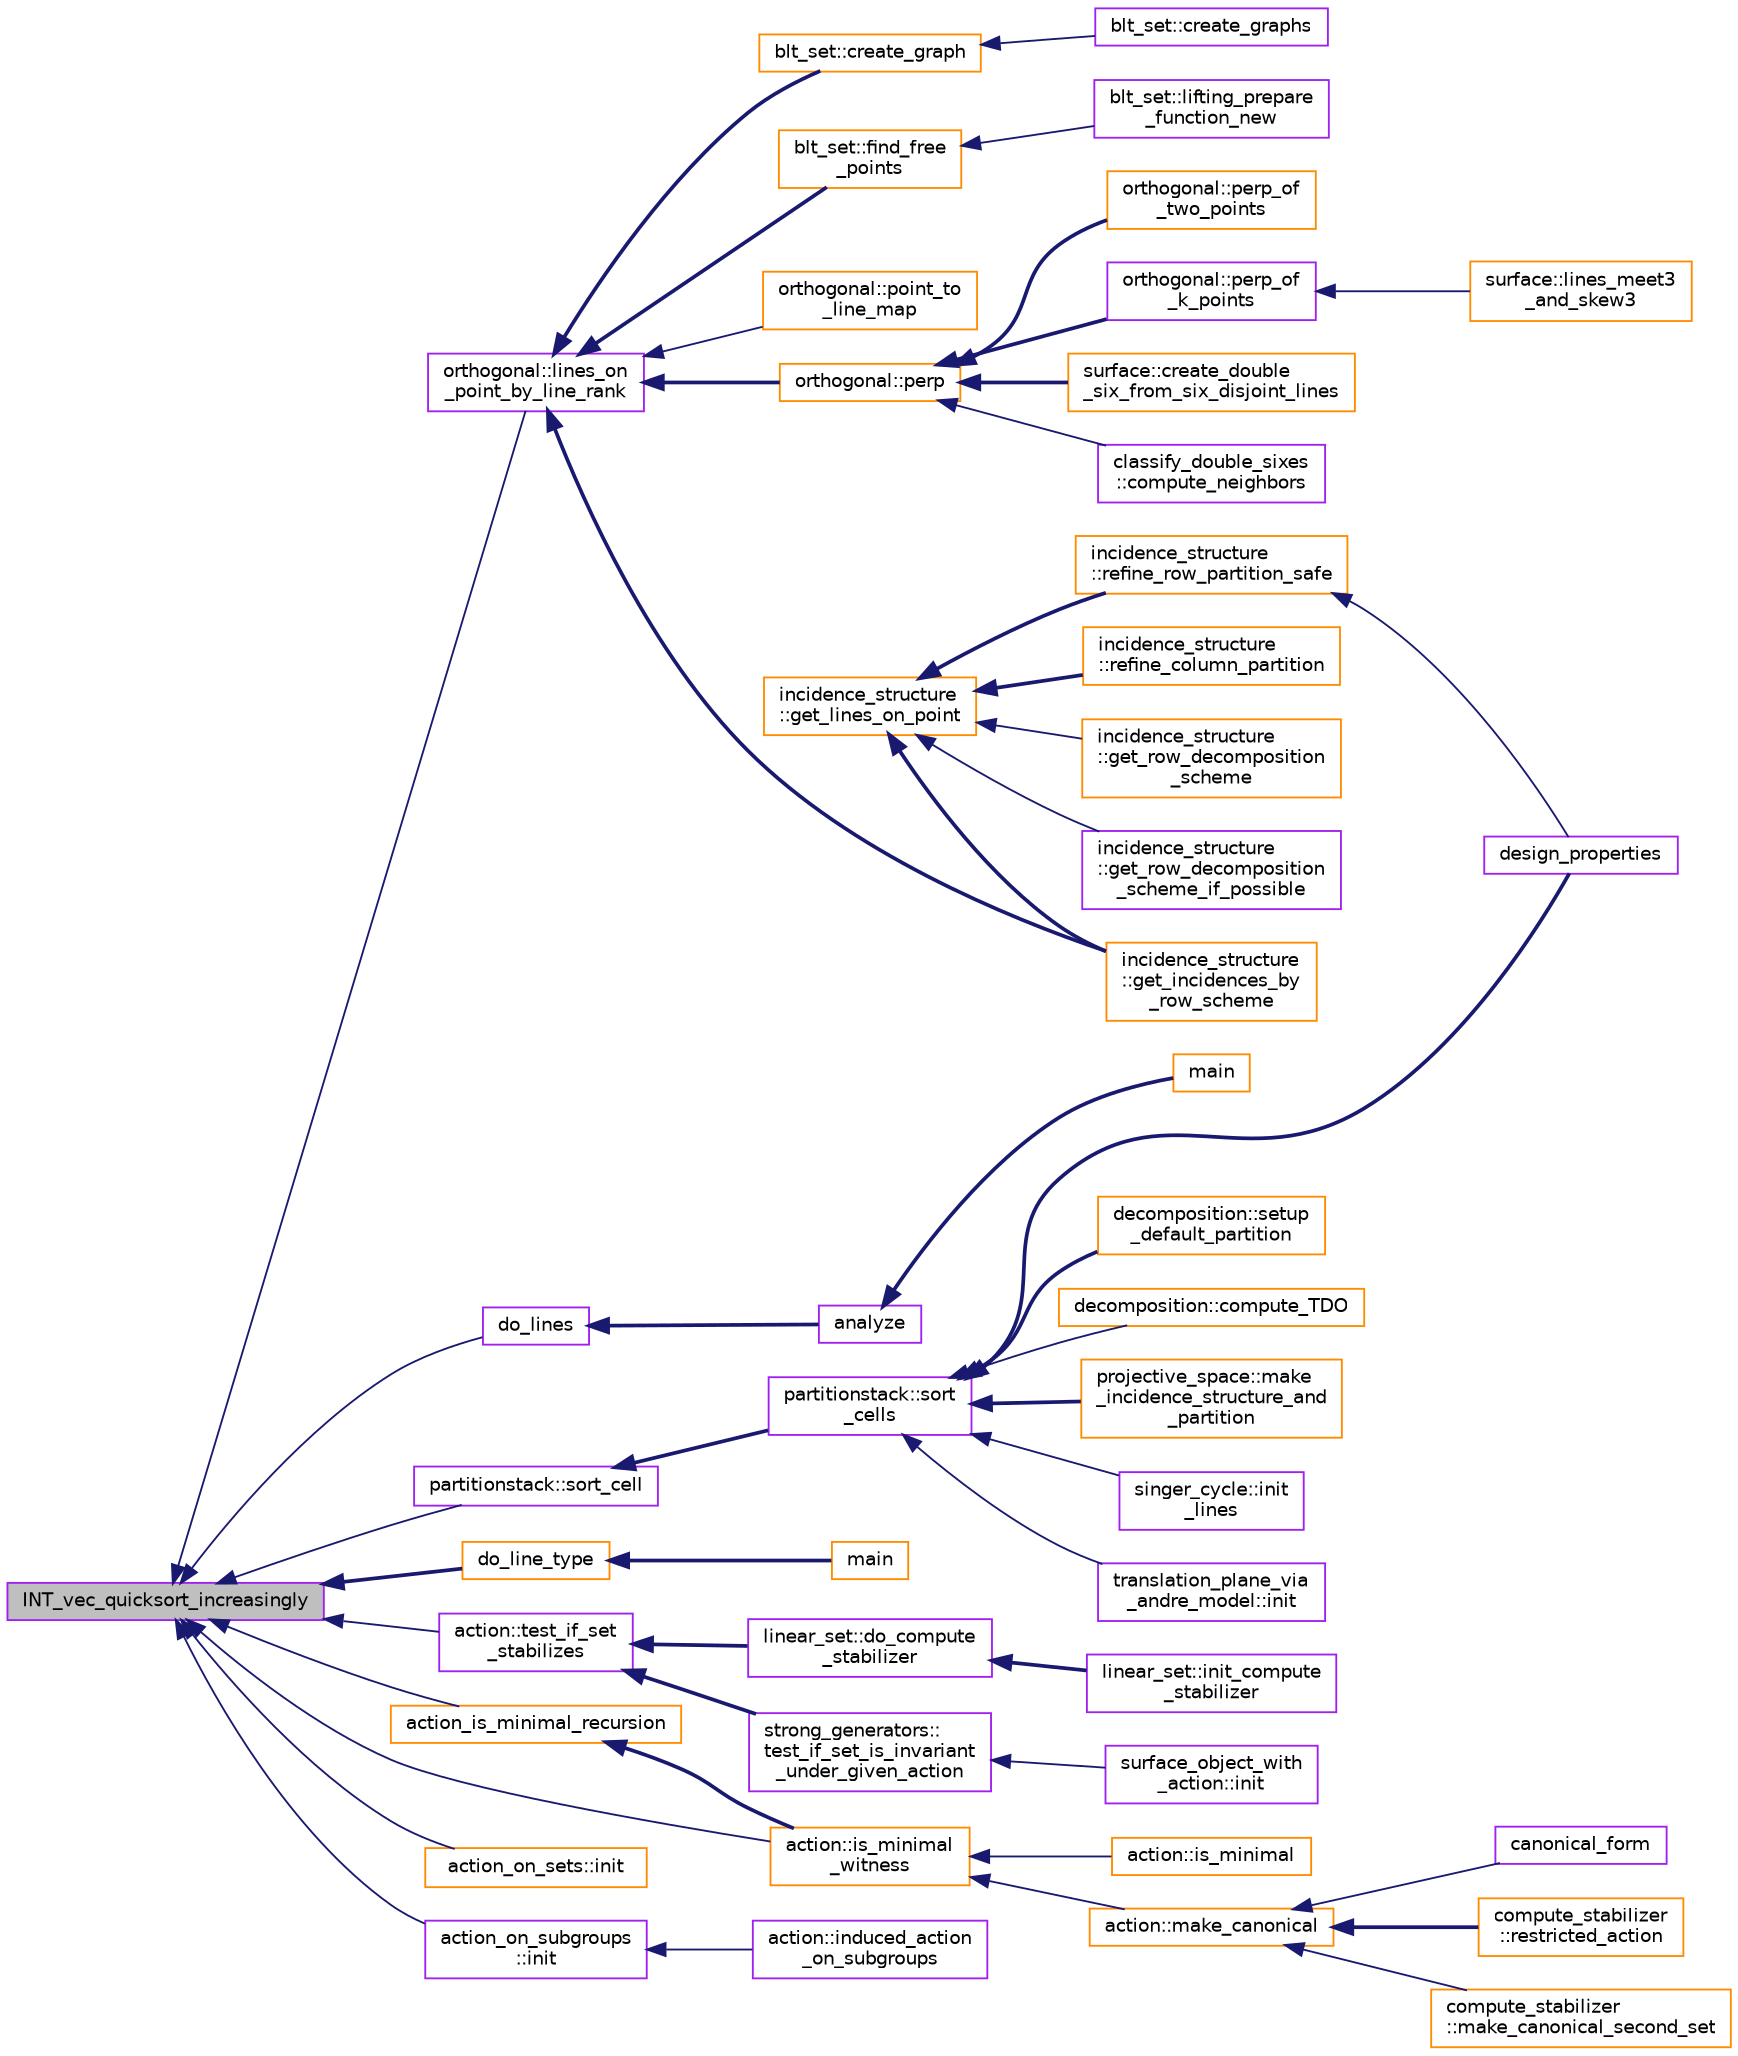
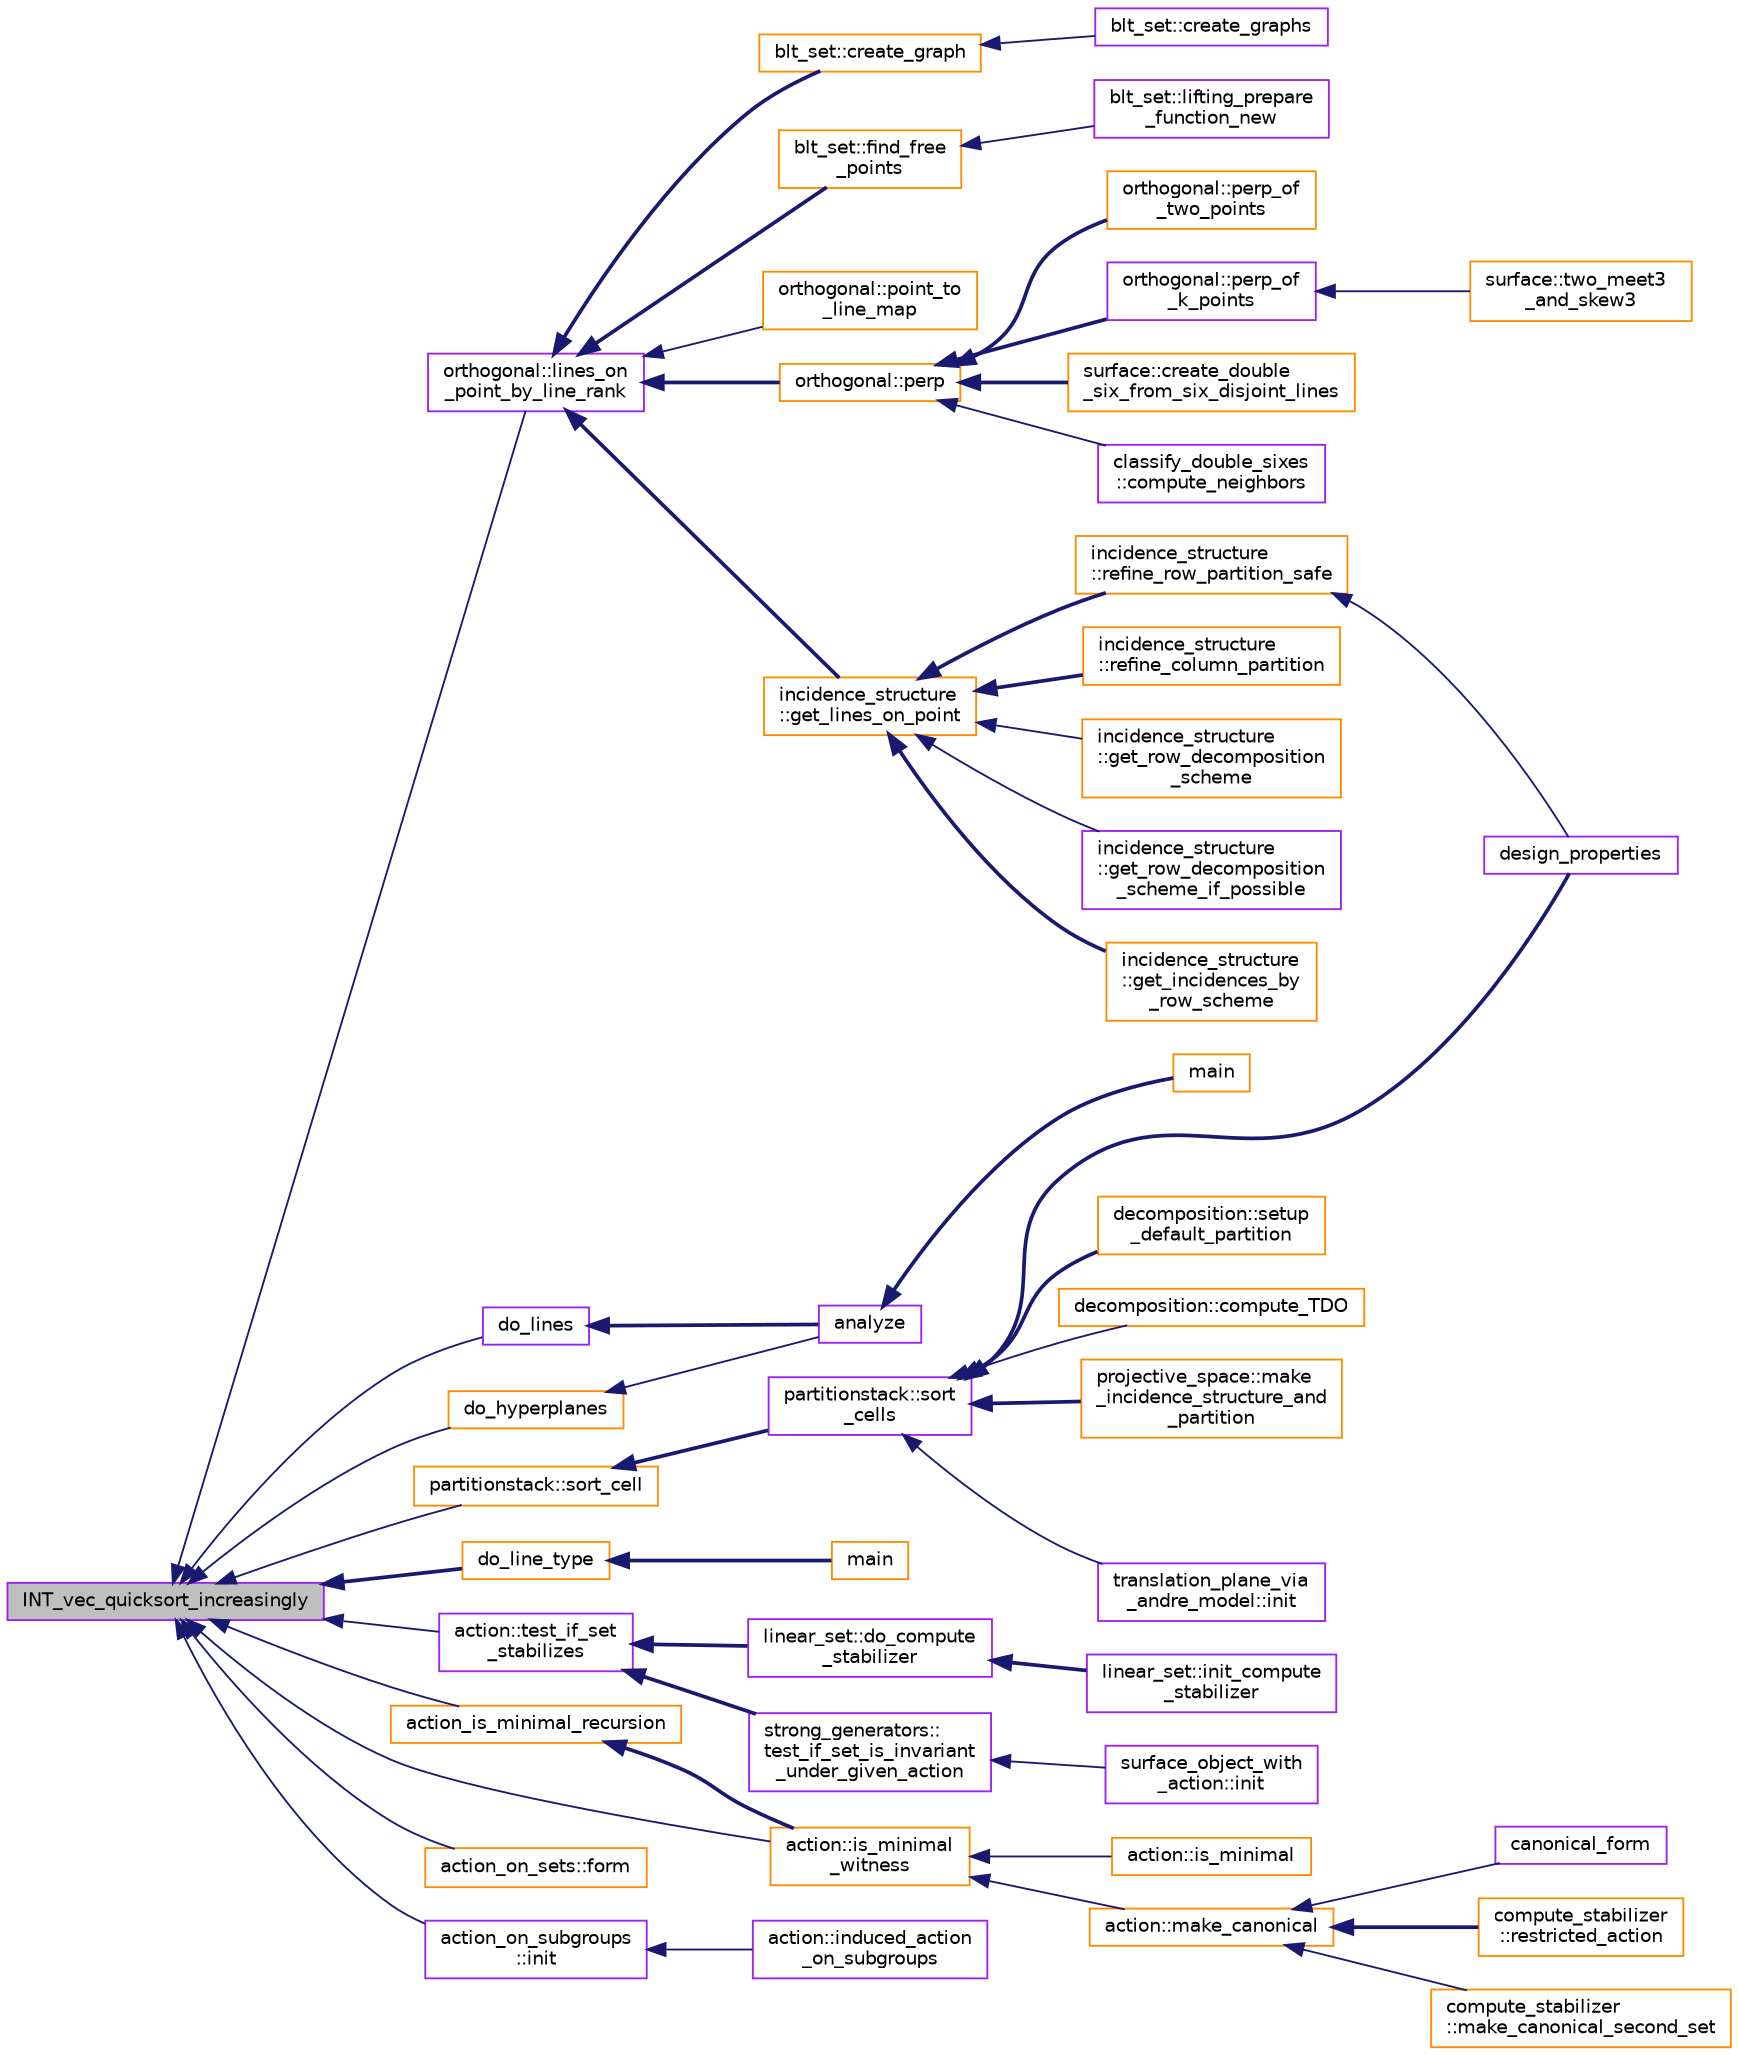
(1581, 291) -> (1581, 291)
(761, 762) -> (710, 551)
none -> (536, 1410)
(536, 1486) -> (536, 1486)
(1212, 1501) -> none
(536, 1868) -> (536, 1868)
